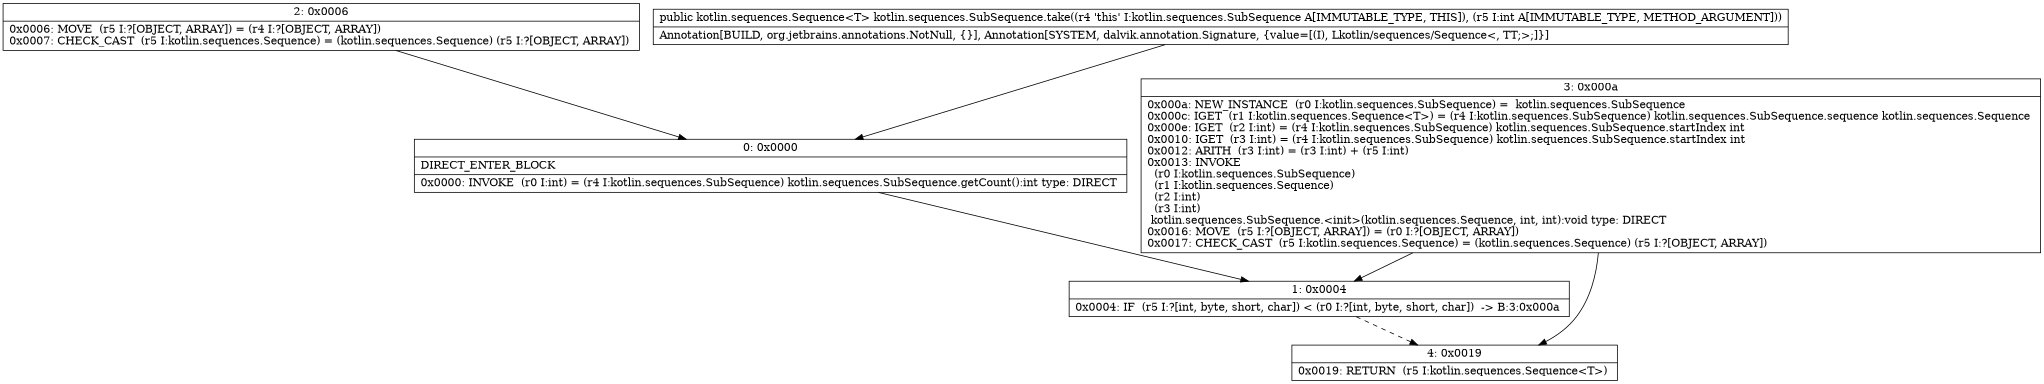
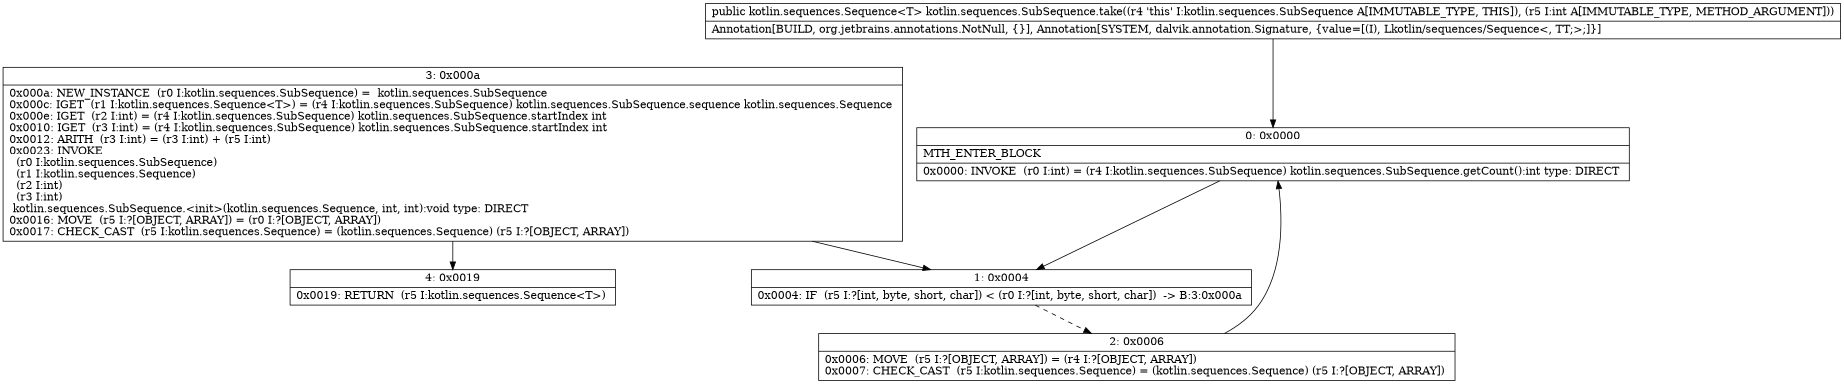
(1198, 163) -> (60, 151)
(488, 165) -> (982, 154)
(1383, 329) -> (1060, 318)
